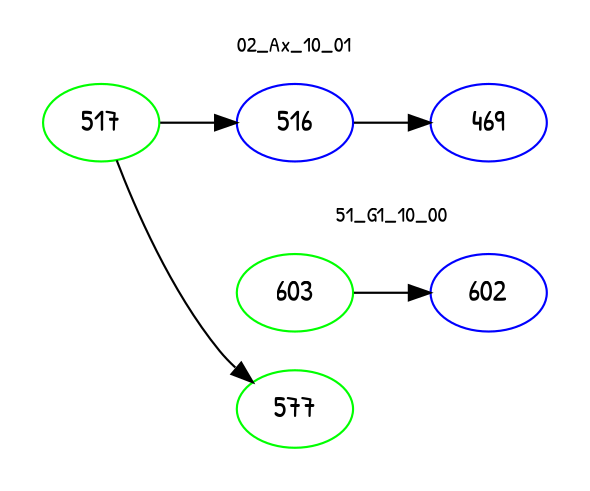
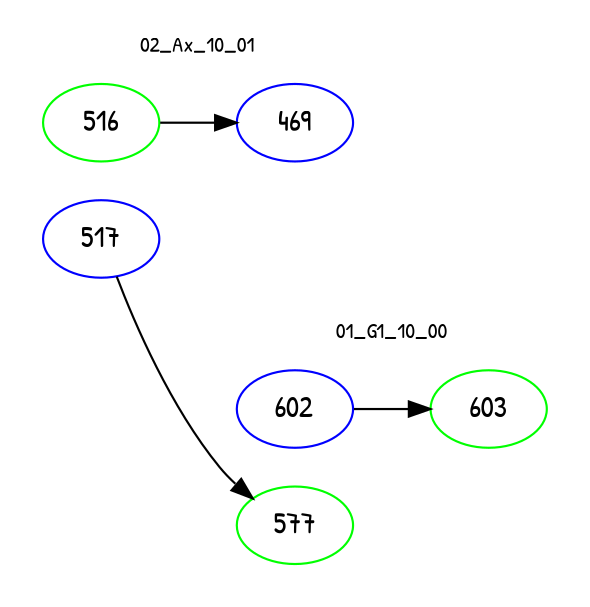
(101, 123) -> (101, 239)
(188, 123) -> none
(295, 123) -> (101, 123)
(392, 216) -> (392, 333)
(381, 293) -> (381, 409)
